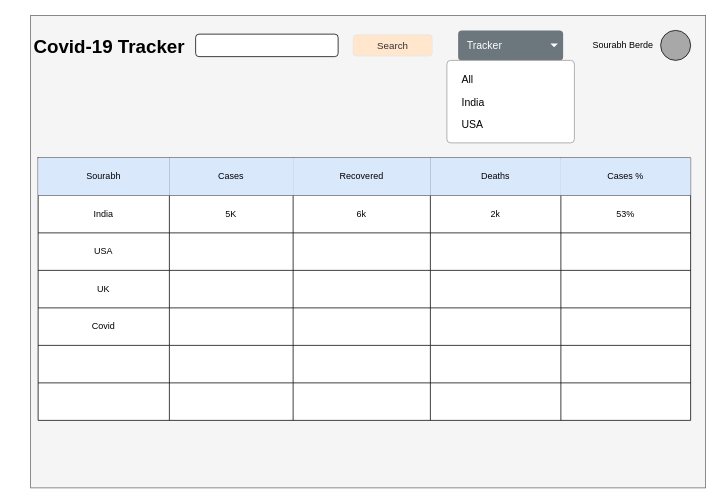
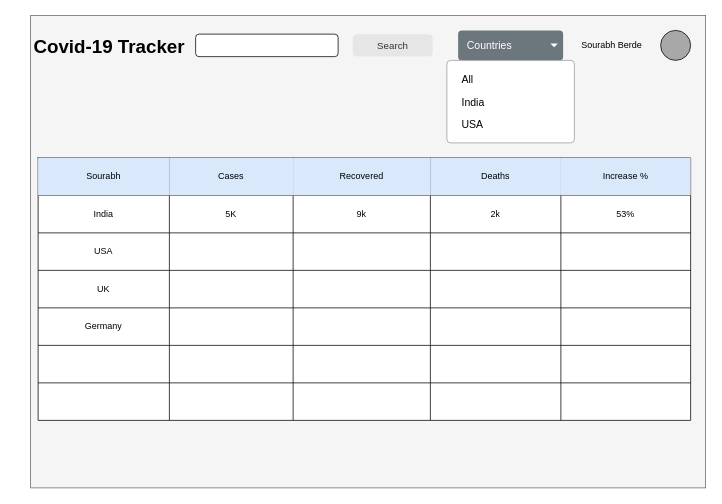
(392, 45) -> (392, 45)
(487, 45) -> (492, 45)
(623, 45) -> (612, 45)
(626, 177) -> (626, 177)
(362, 214) -> (362, 214)
(104, 327) -> (104, 327)
